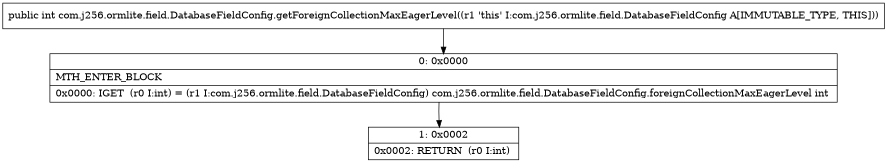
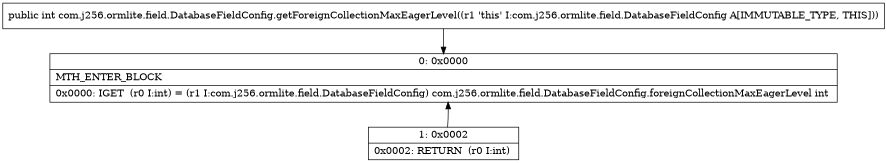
(439, 111) -> (448, 118)
